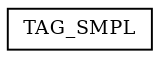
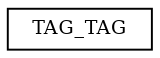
(80, 29) -> (80, 29)
